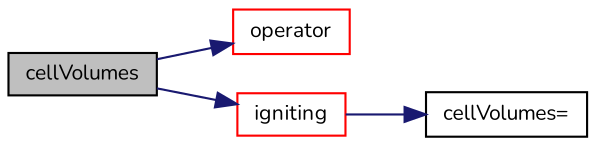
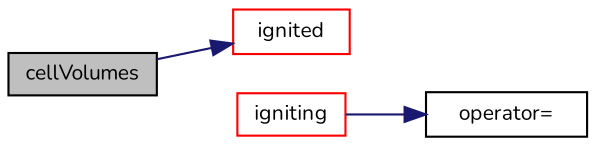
(291, 32) -> (291, 32)
(187, 94) -> none
(507, 114) -> (507, 114)
